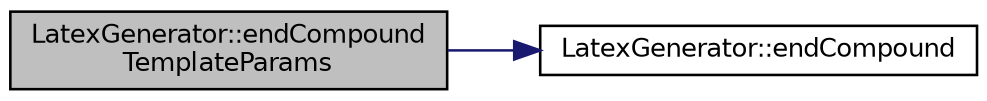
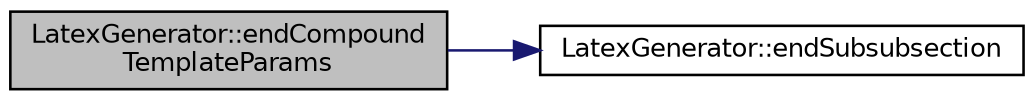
(759, 50) -> (782, 50)
